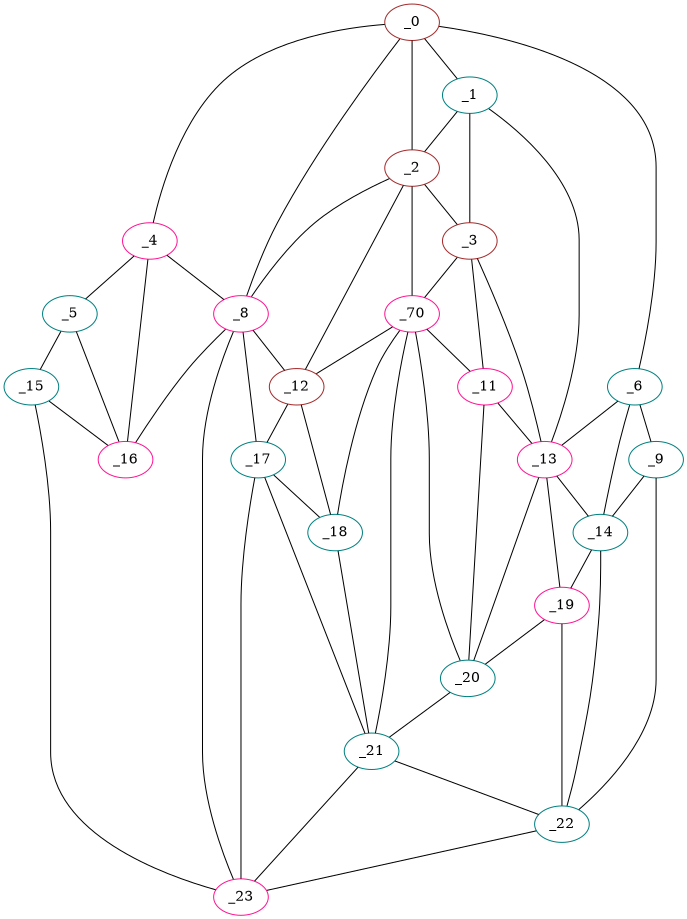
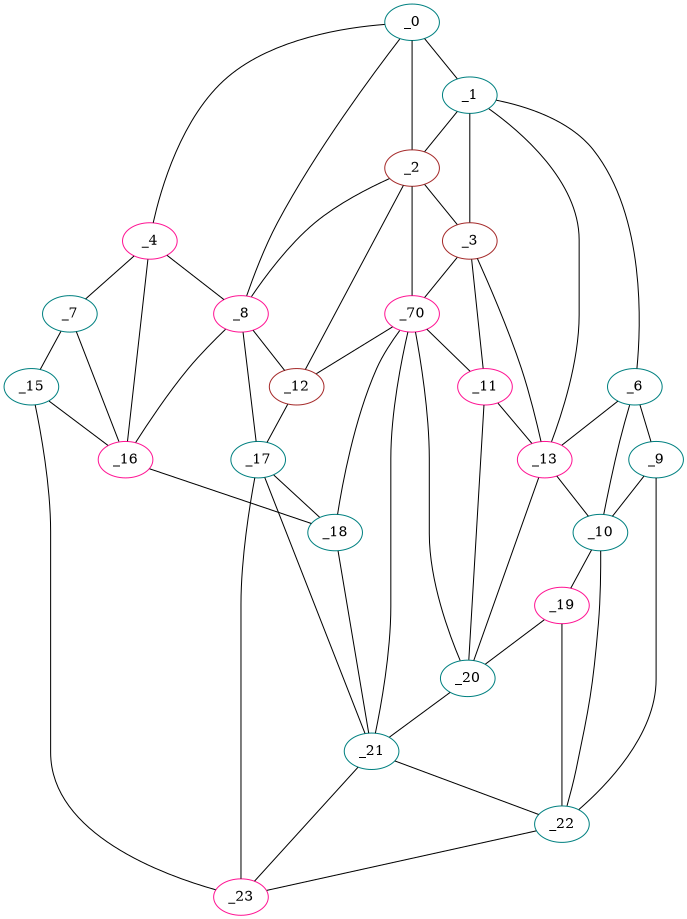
(412, 22) -> (412, 22)
(648, 130) -> (621, 201)
(70, 314) -> (70, 314)
(316, 460) -> (230, 496)
(553, 533) -> none
(600, 533) -> (600, 533)
(203, 605) -> none
